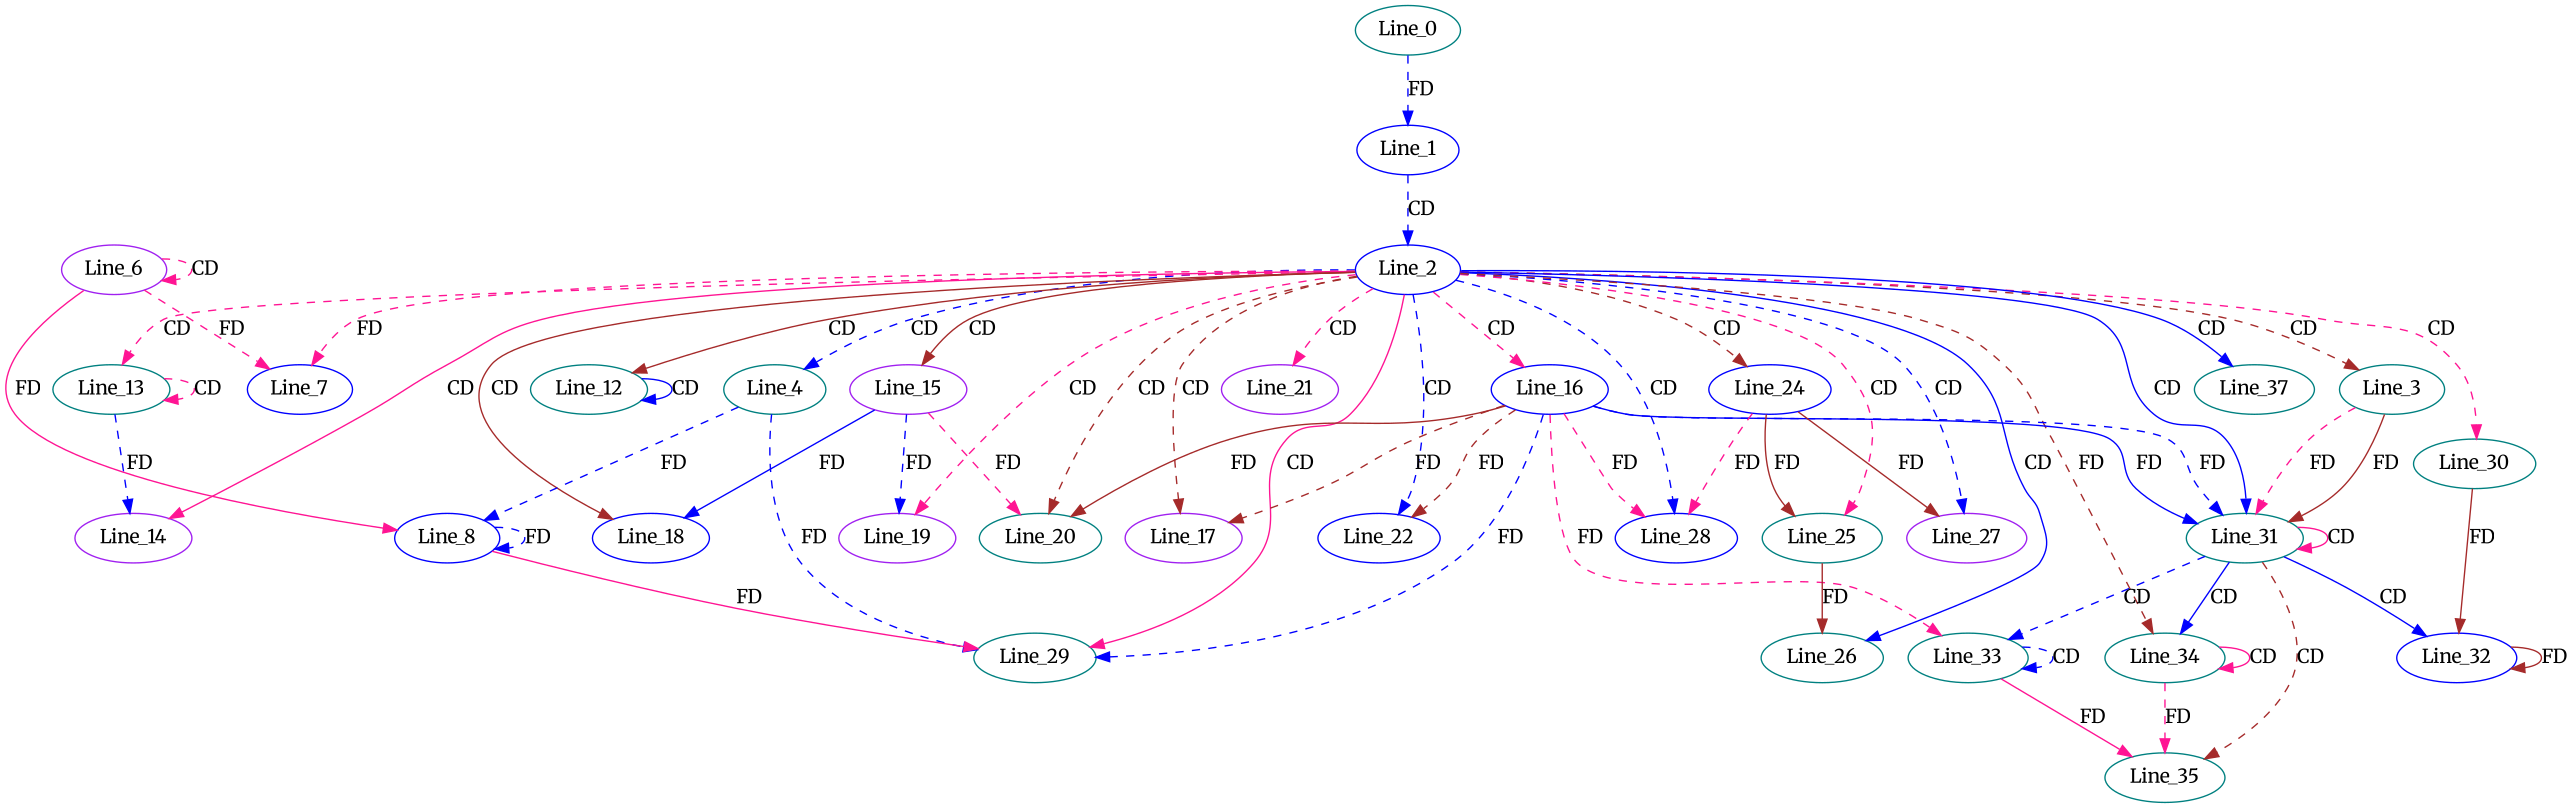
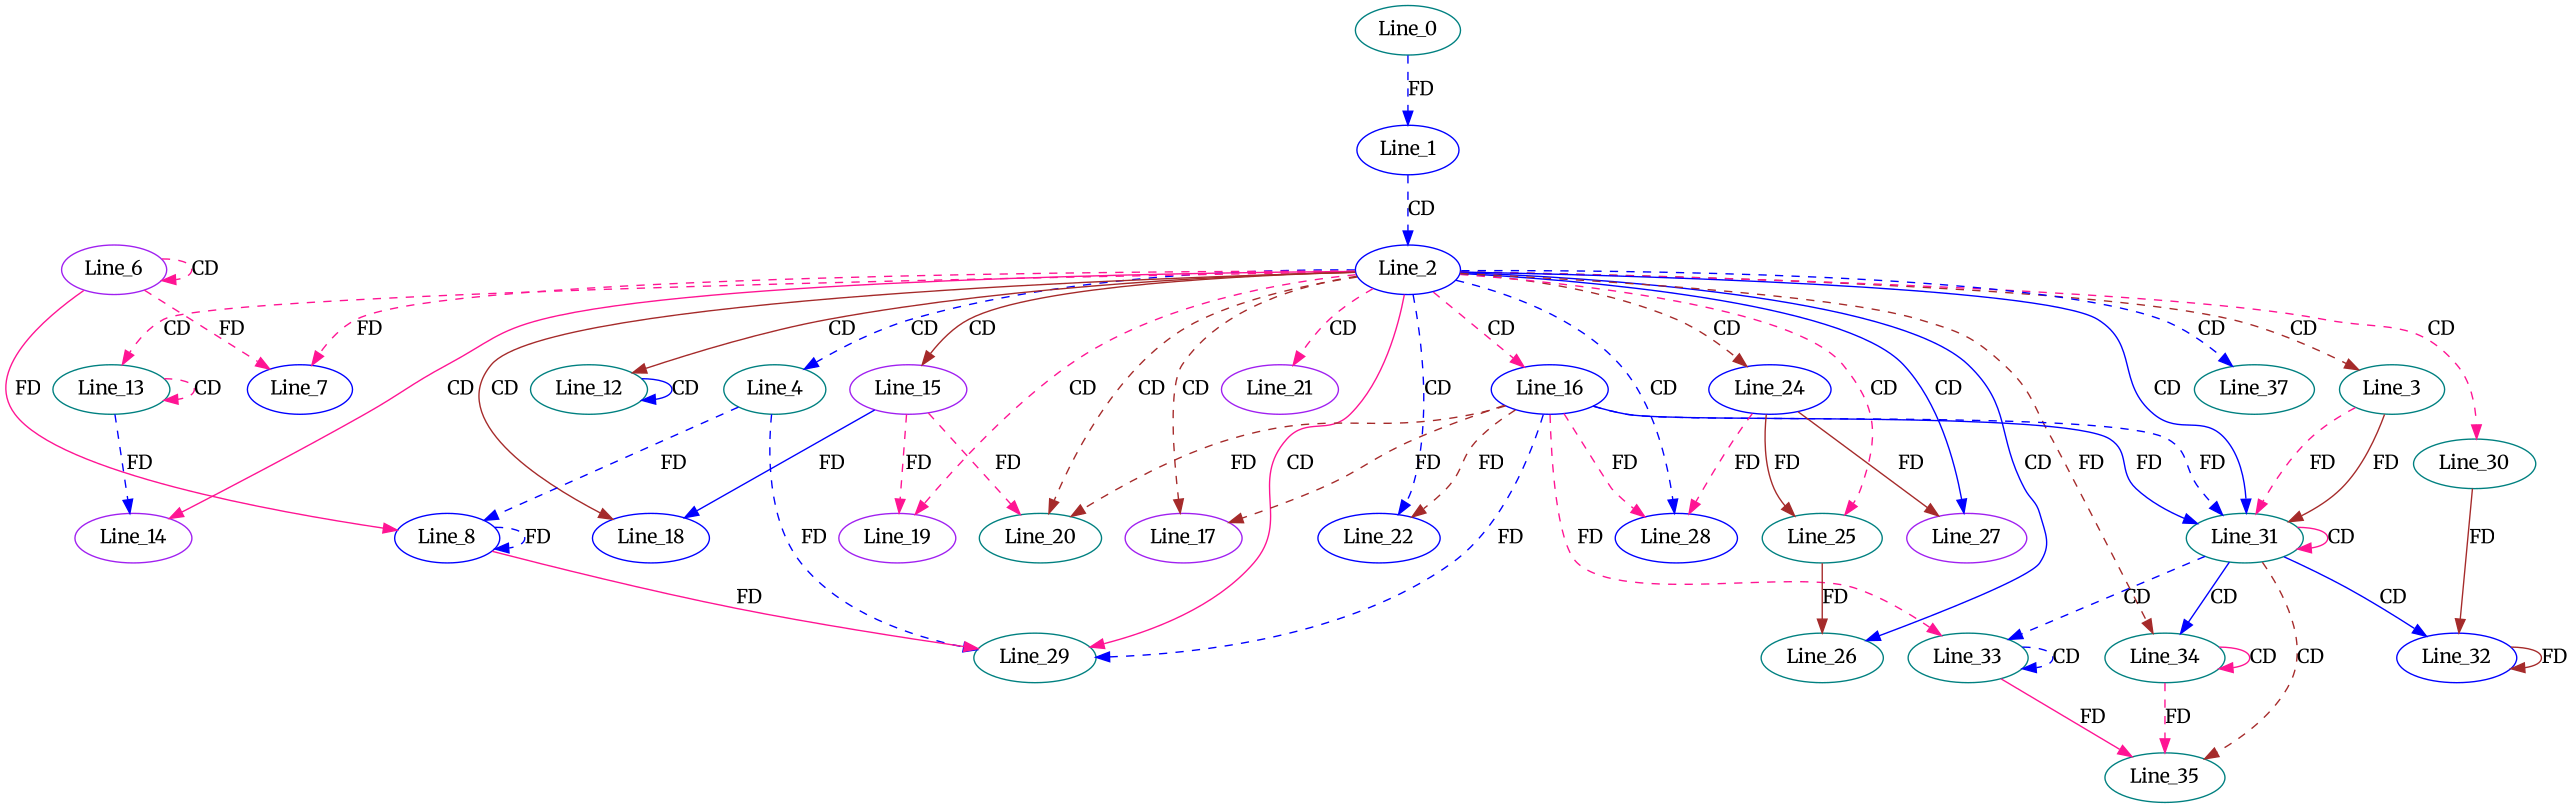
(1848, 279) -> (1848, 279)
(1761, 308) -> (1761, 308)
(1287, 427) -> (1287, 427)
(903, 457) -> (903, 457)
